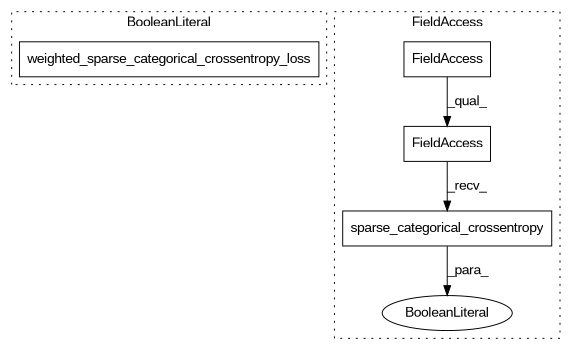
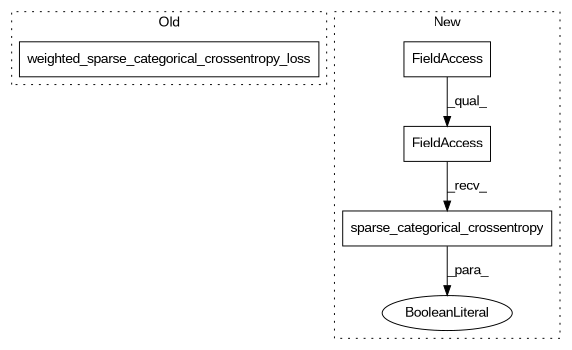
(169, 23) -> (169, 23)
(447, 23) -> (447, 23)
